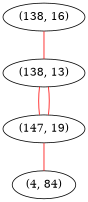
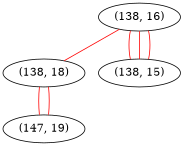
(44, 73) -> (44, 73)
none -> (139, 73)
(44, 185) -> none
